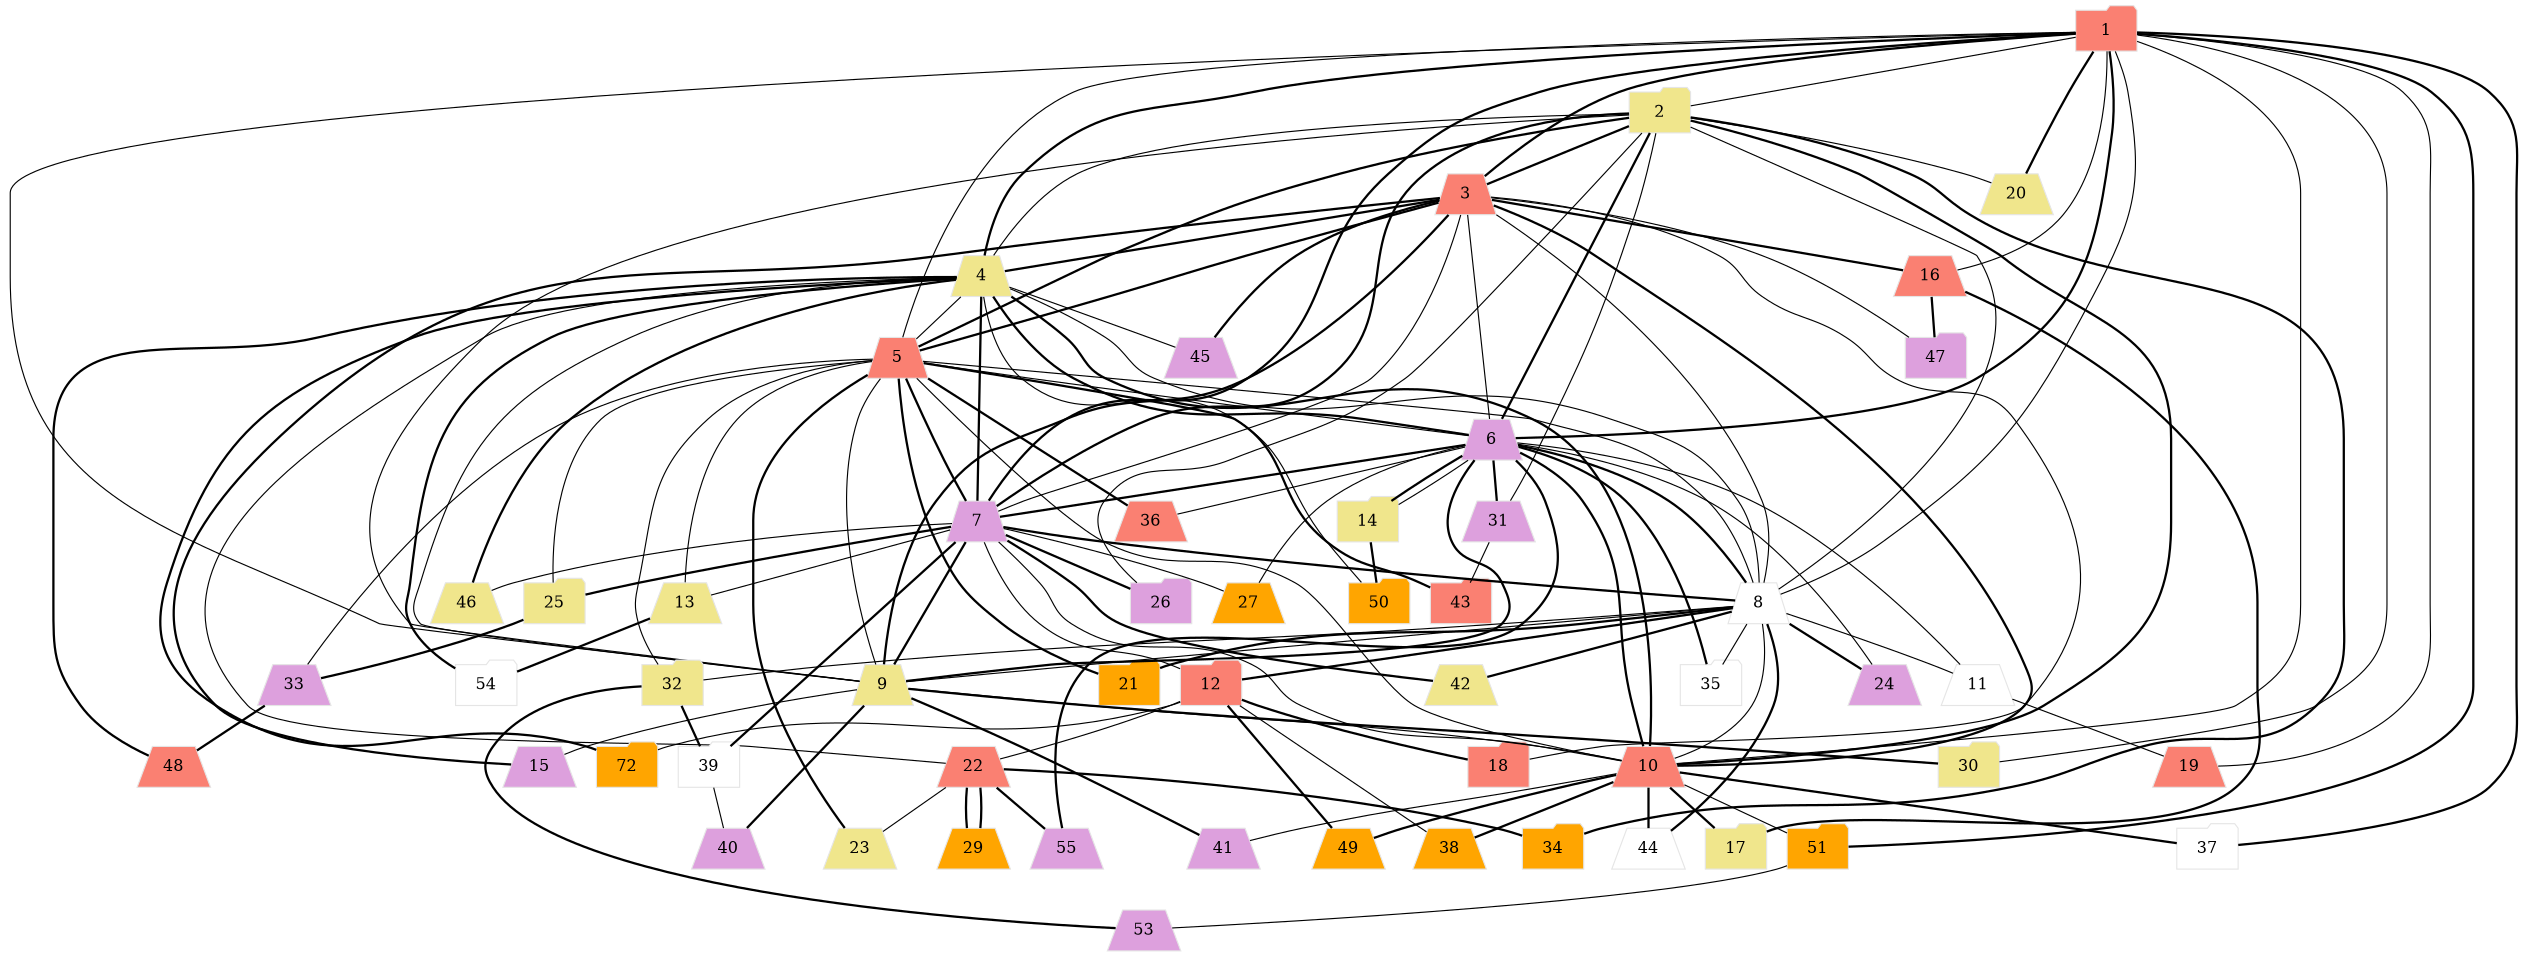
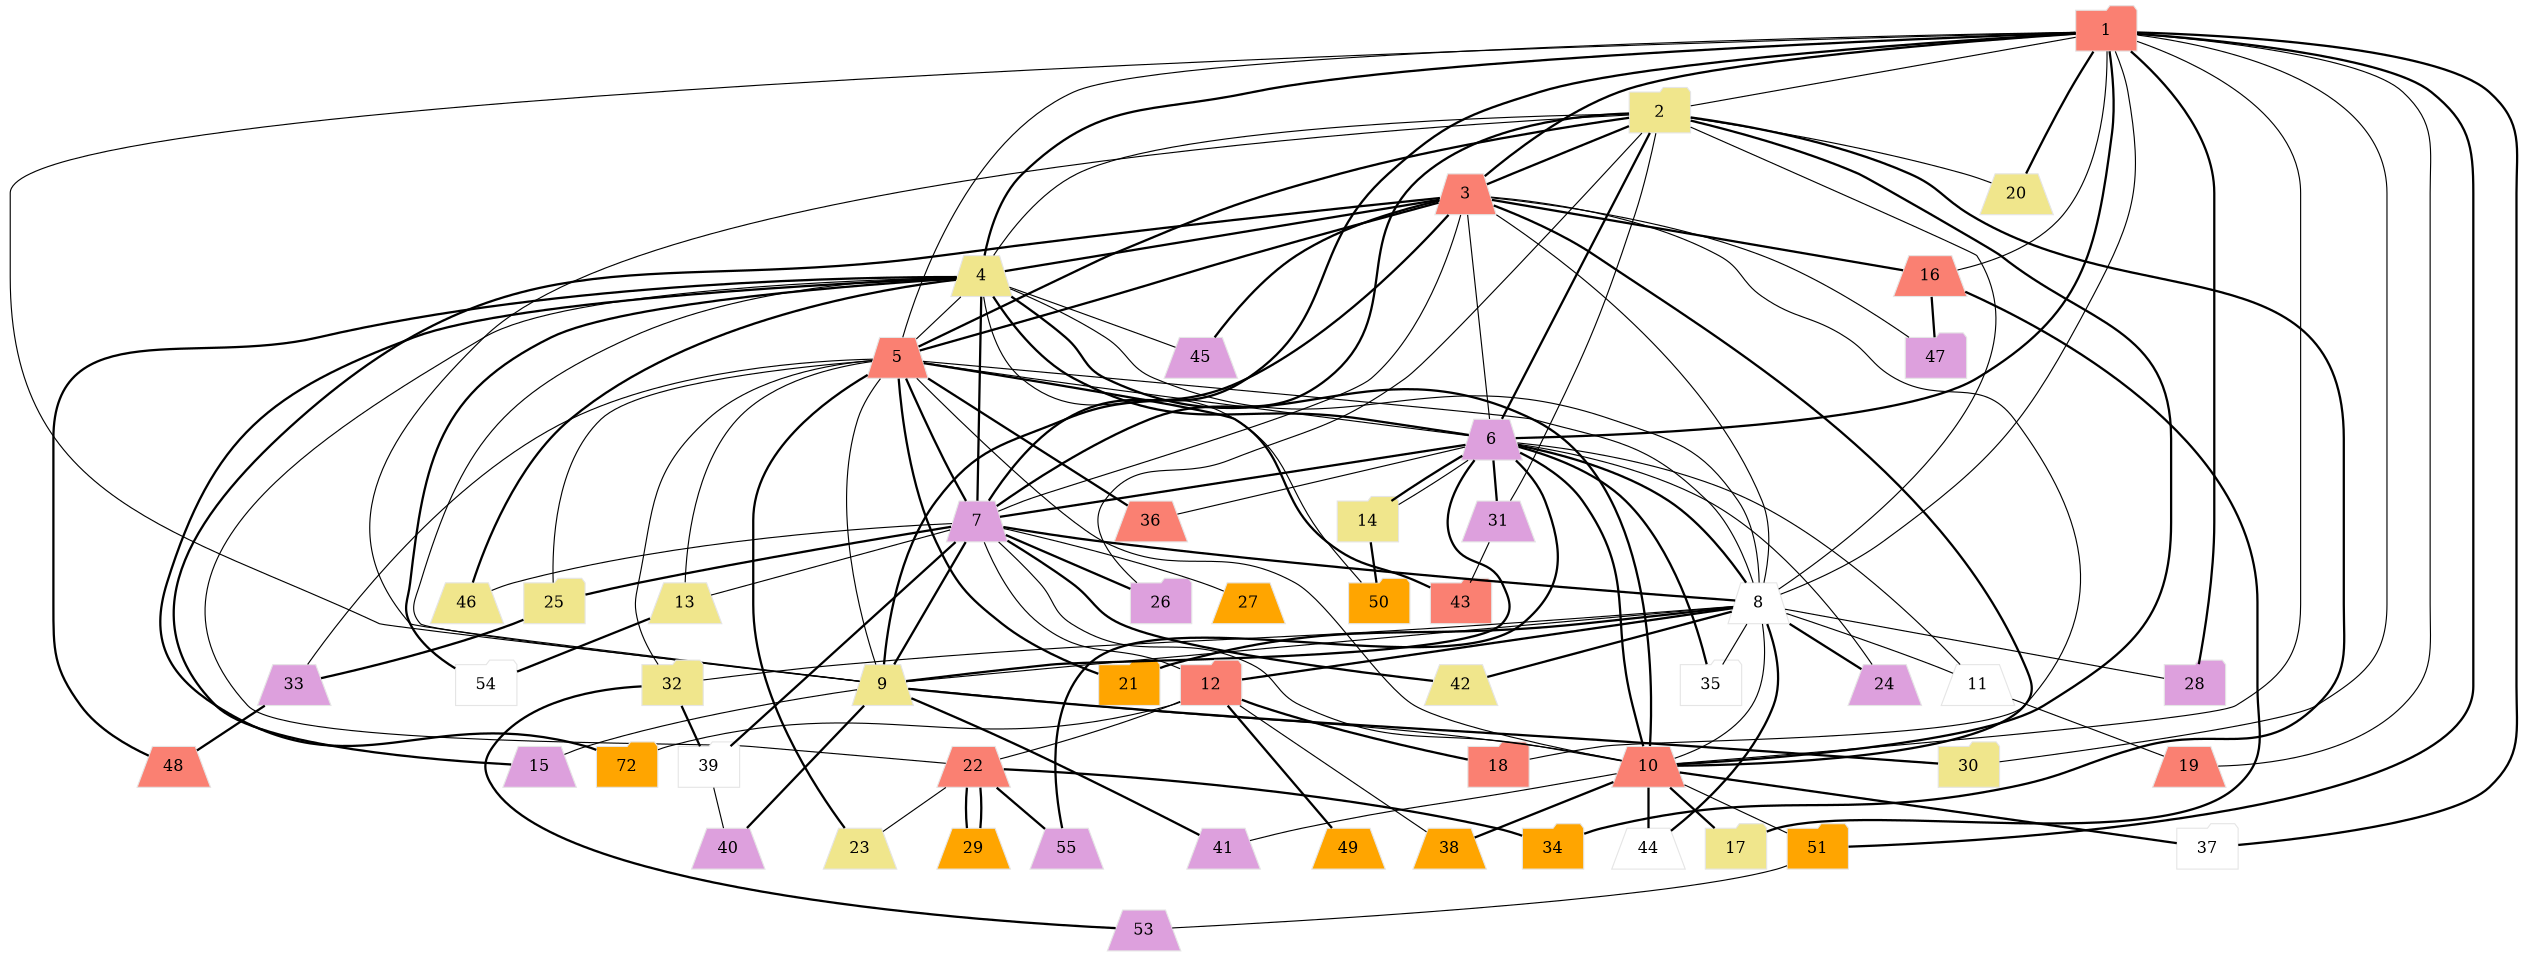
(1345, 489) -> none
none -> (2195, 685)
(1494, 803) -> none
